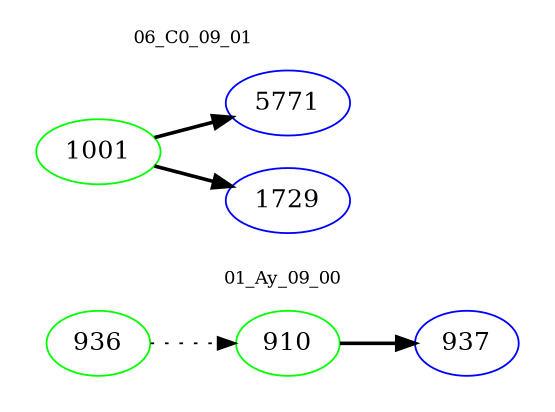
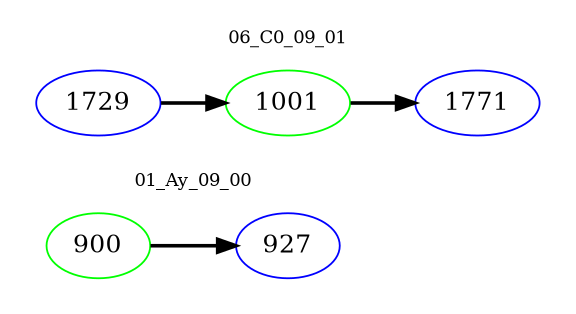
(288, 103) -> (477, 103)
(184, 174) -> (184, 103)
(98, 343) -> none
(288, 343) -> (98, 246)
(467, 343) -> (288, 246)
